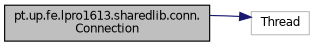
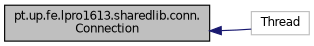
(225, 16) -> (236, 30)
